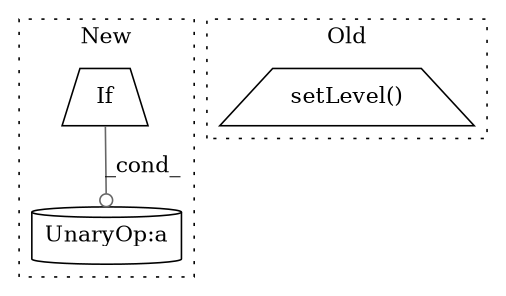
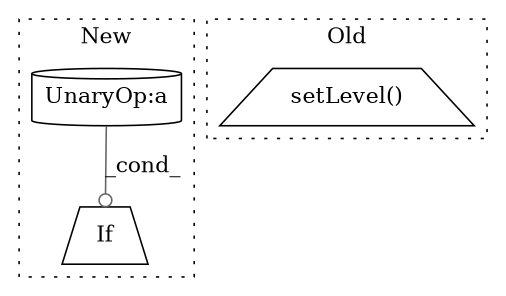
(106, 160) -> (106, 160)
